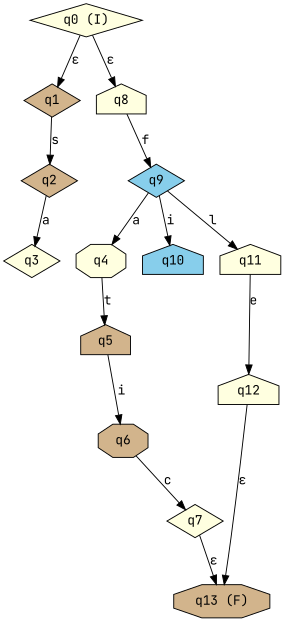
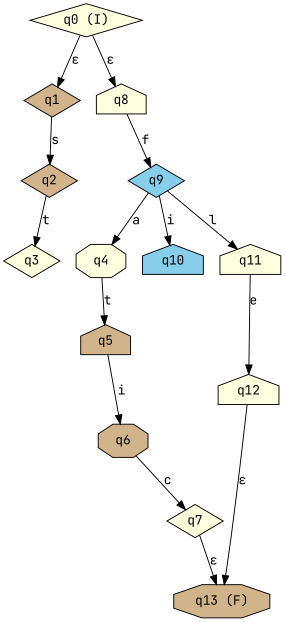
(46, 221) -> (46, 221)
